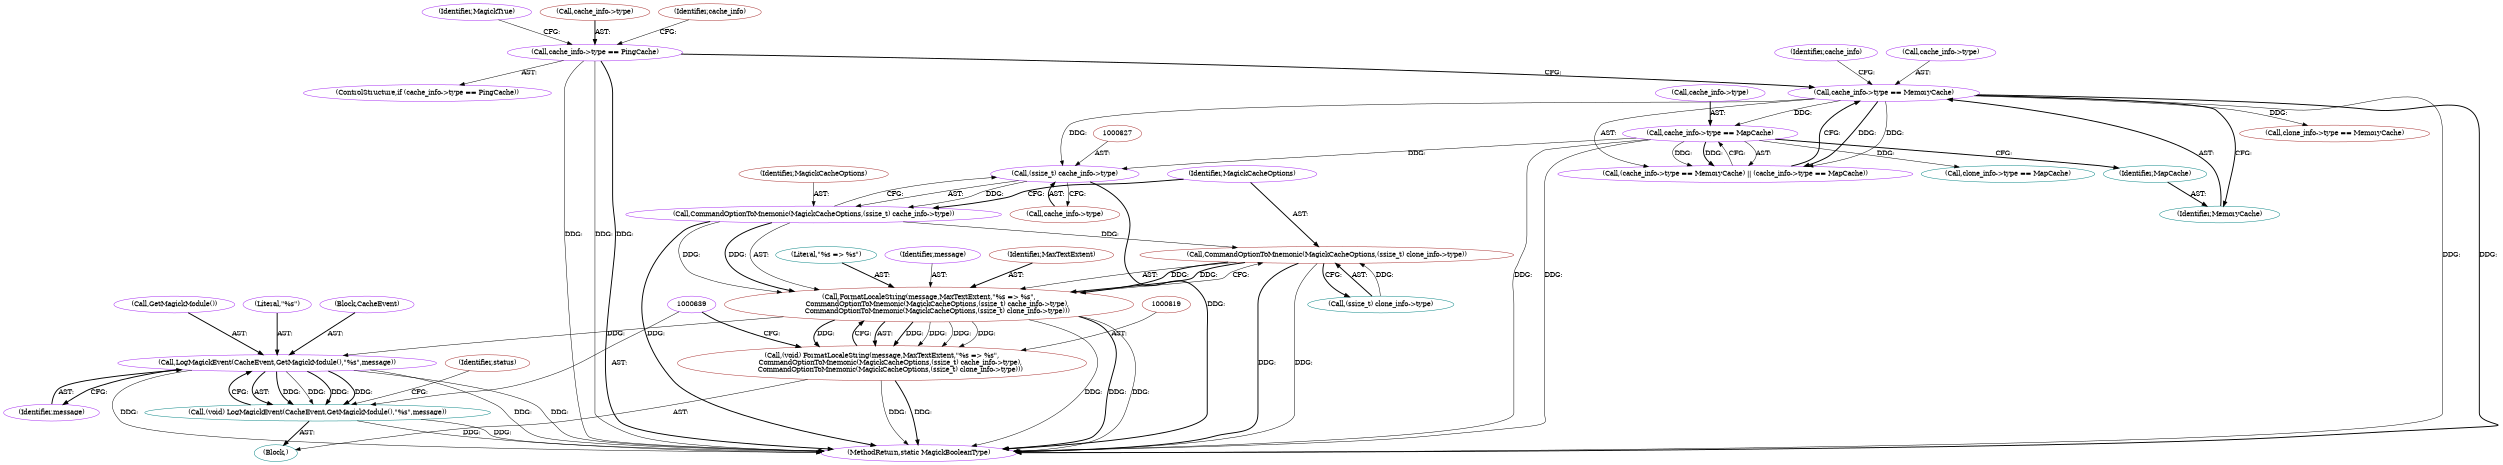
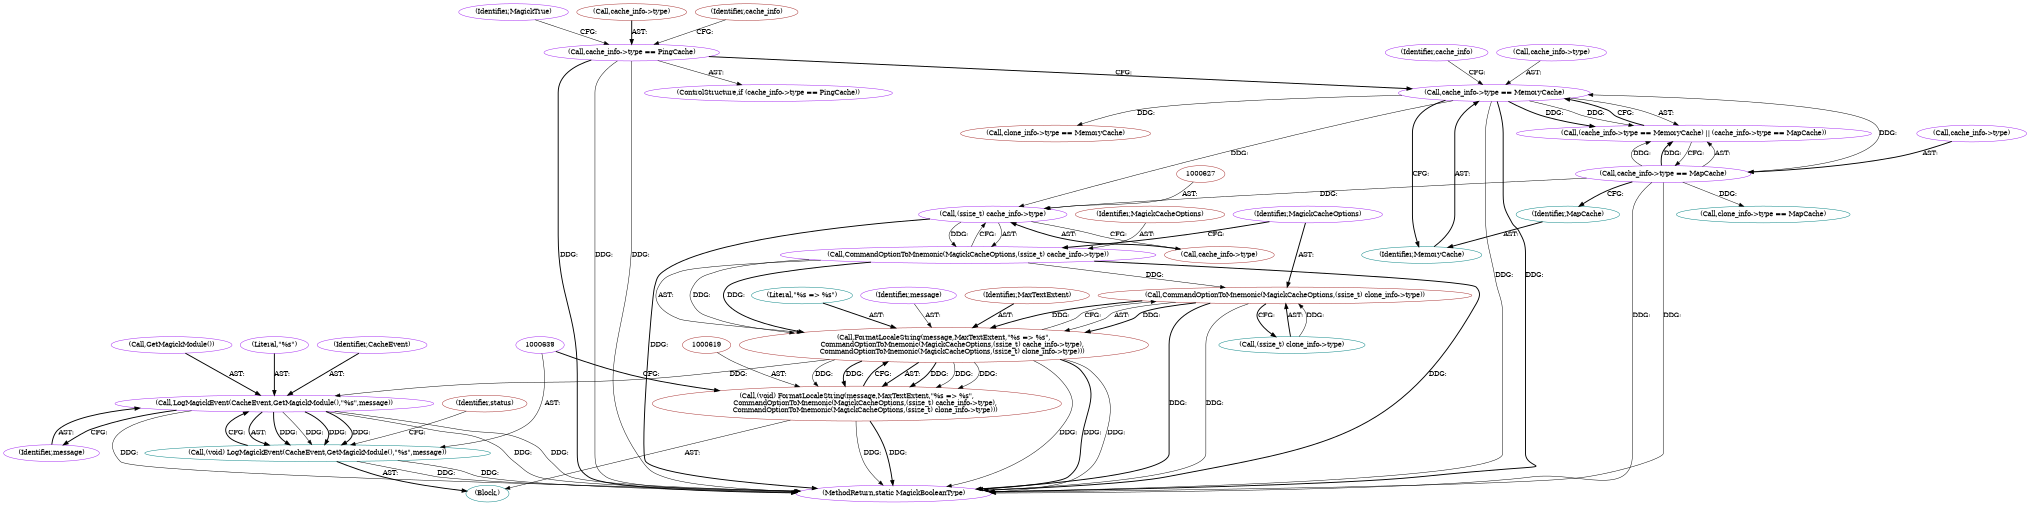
(1790, 111) -> (1811, 108)
(367, 305) -> (372, 345)
